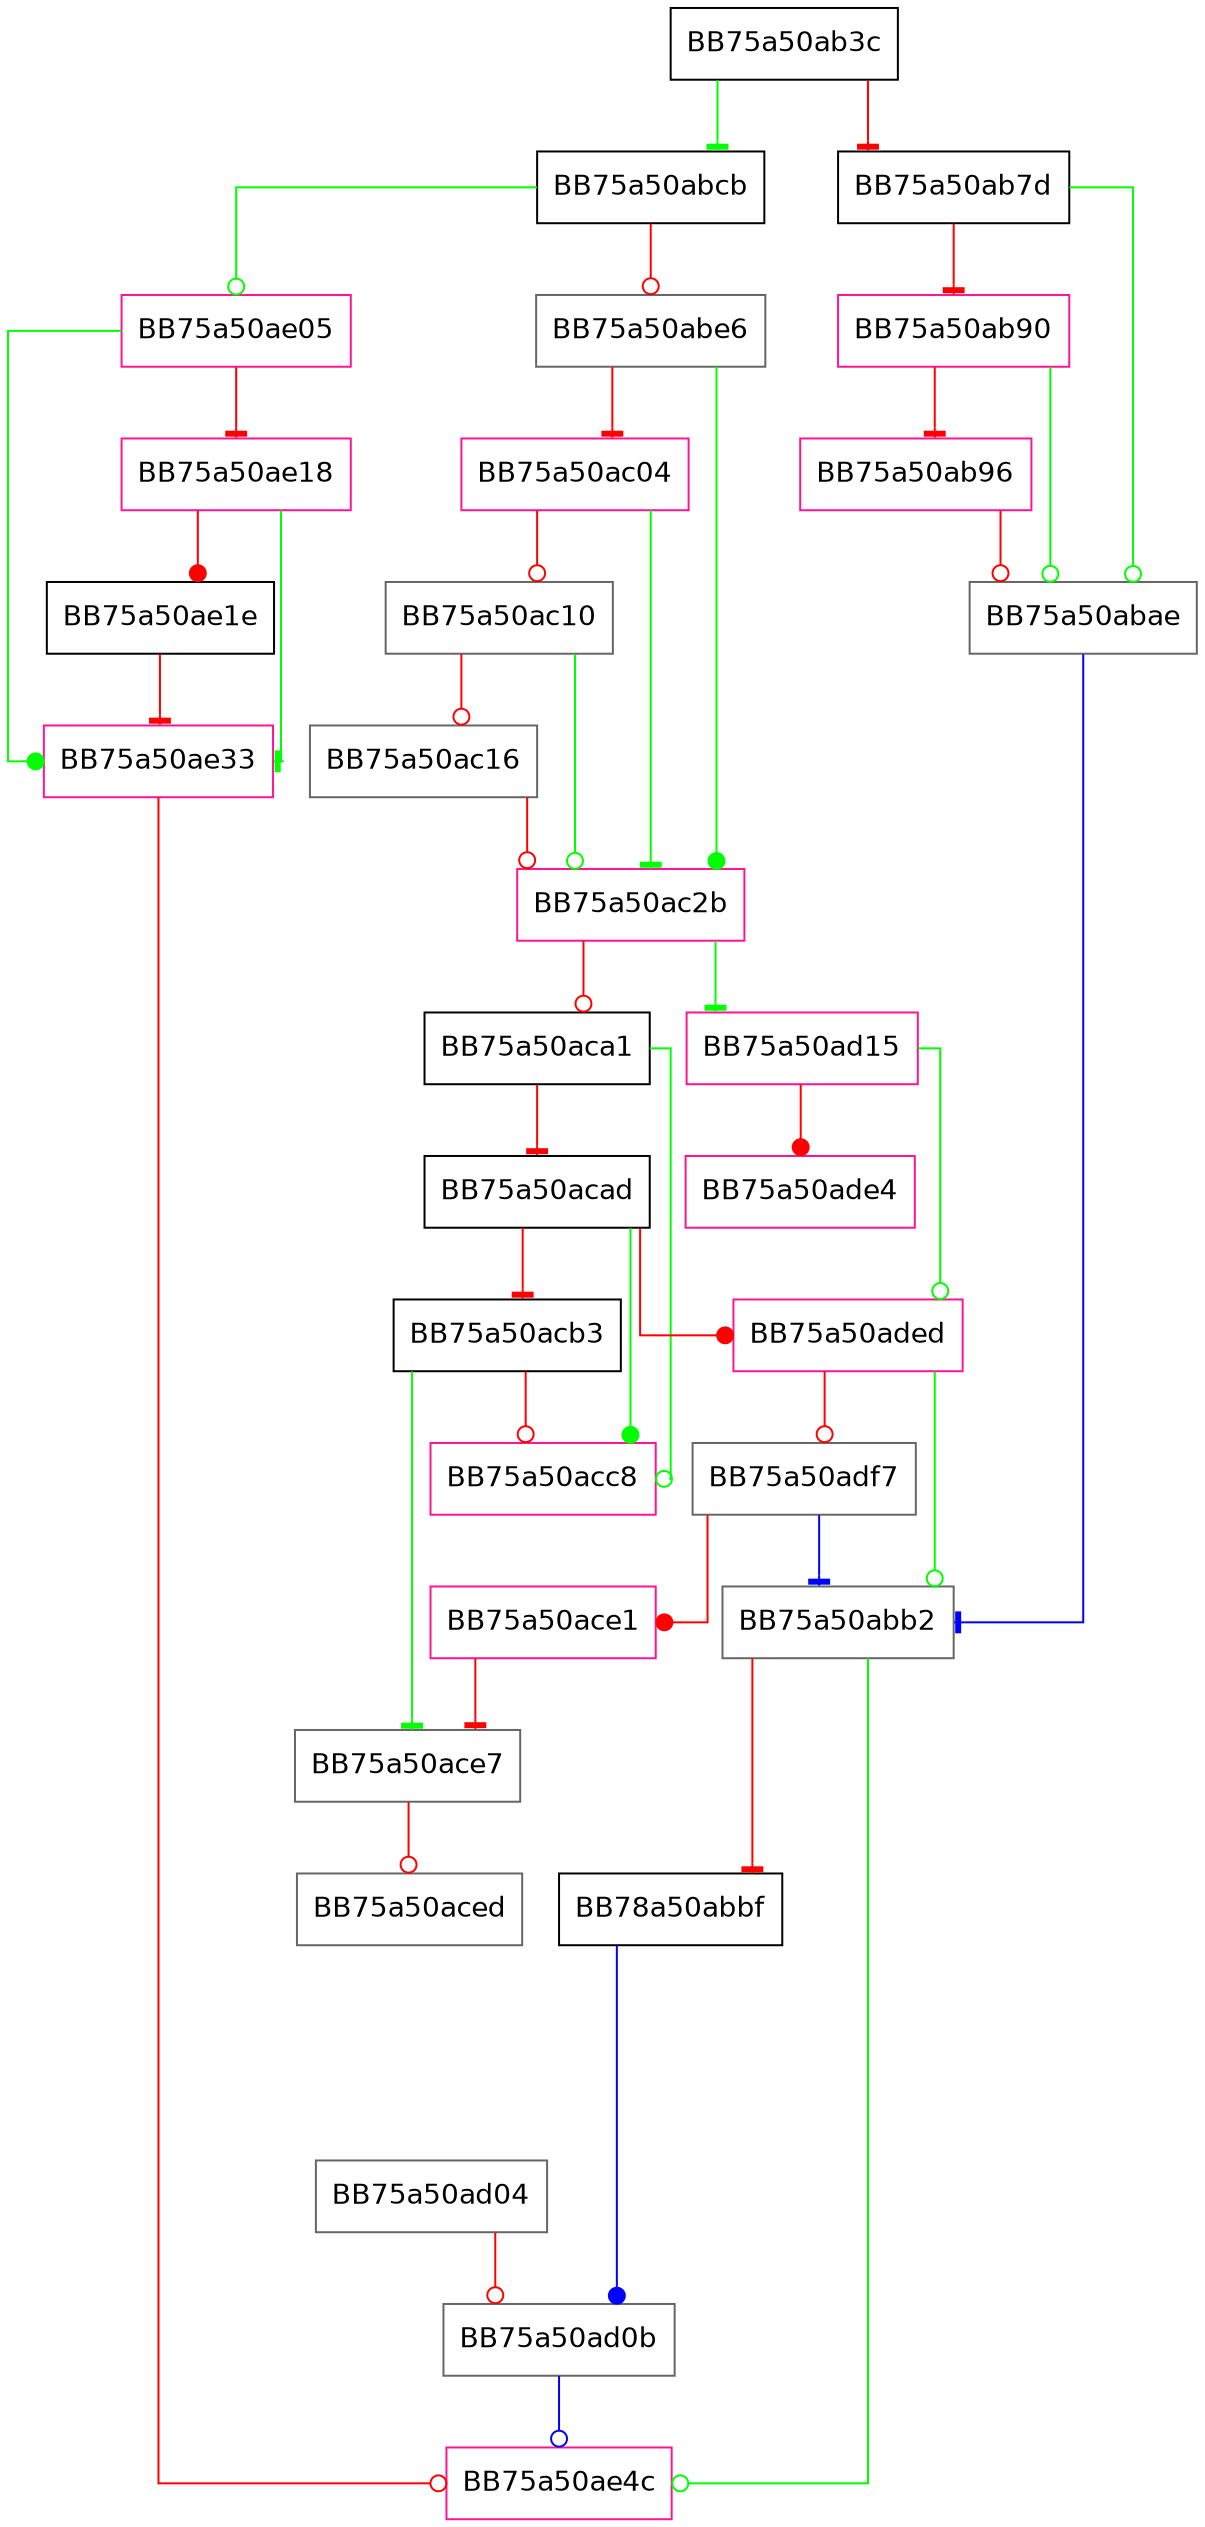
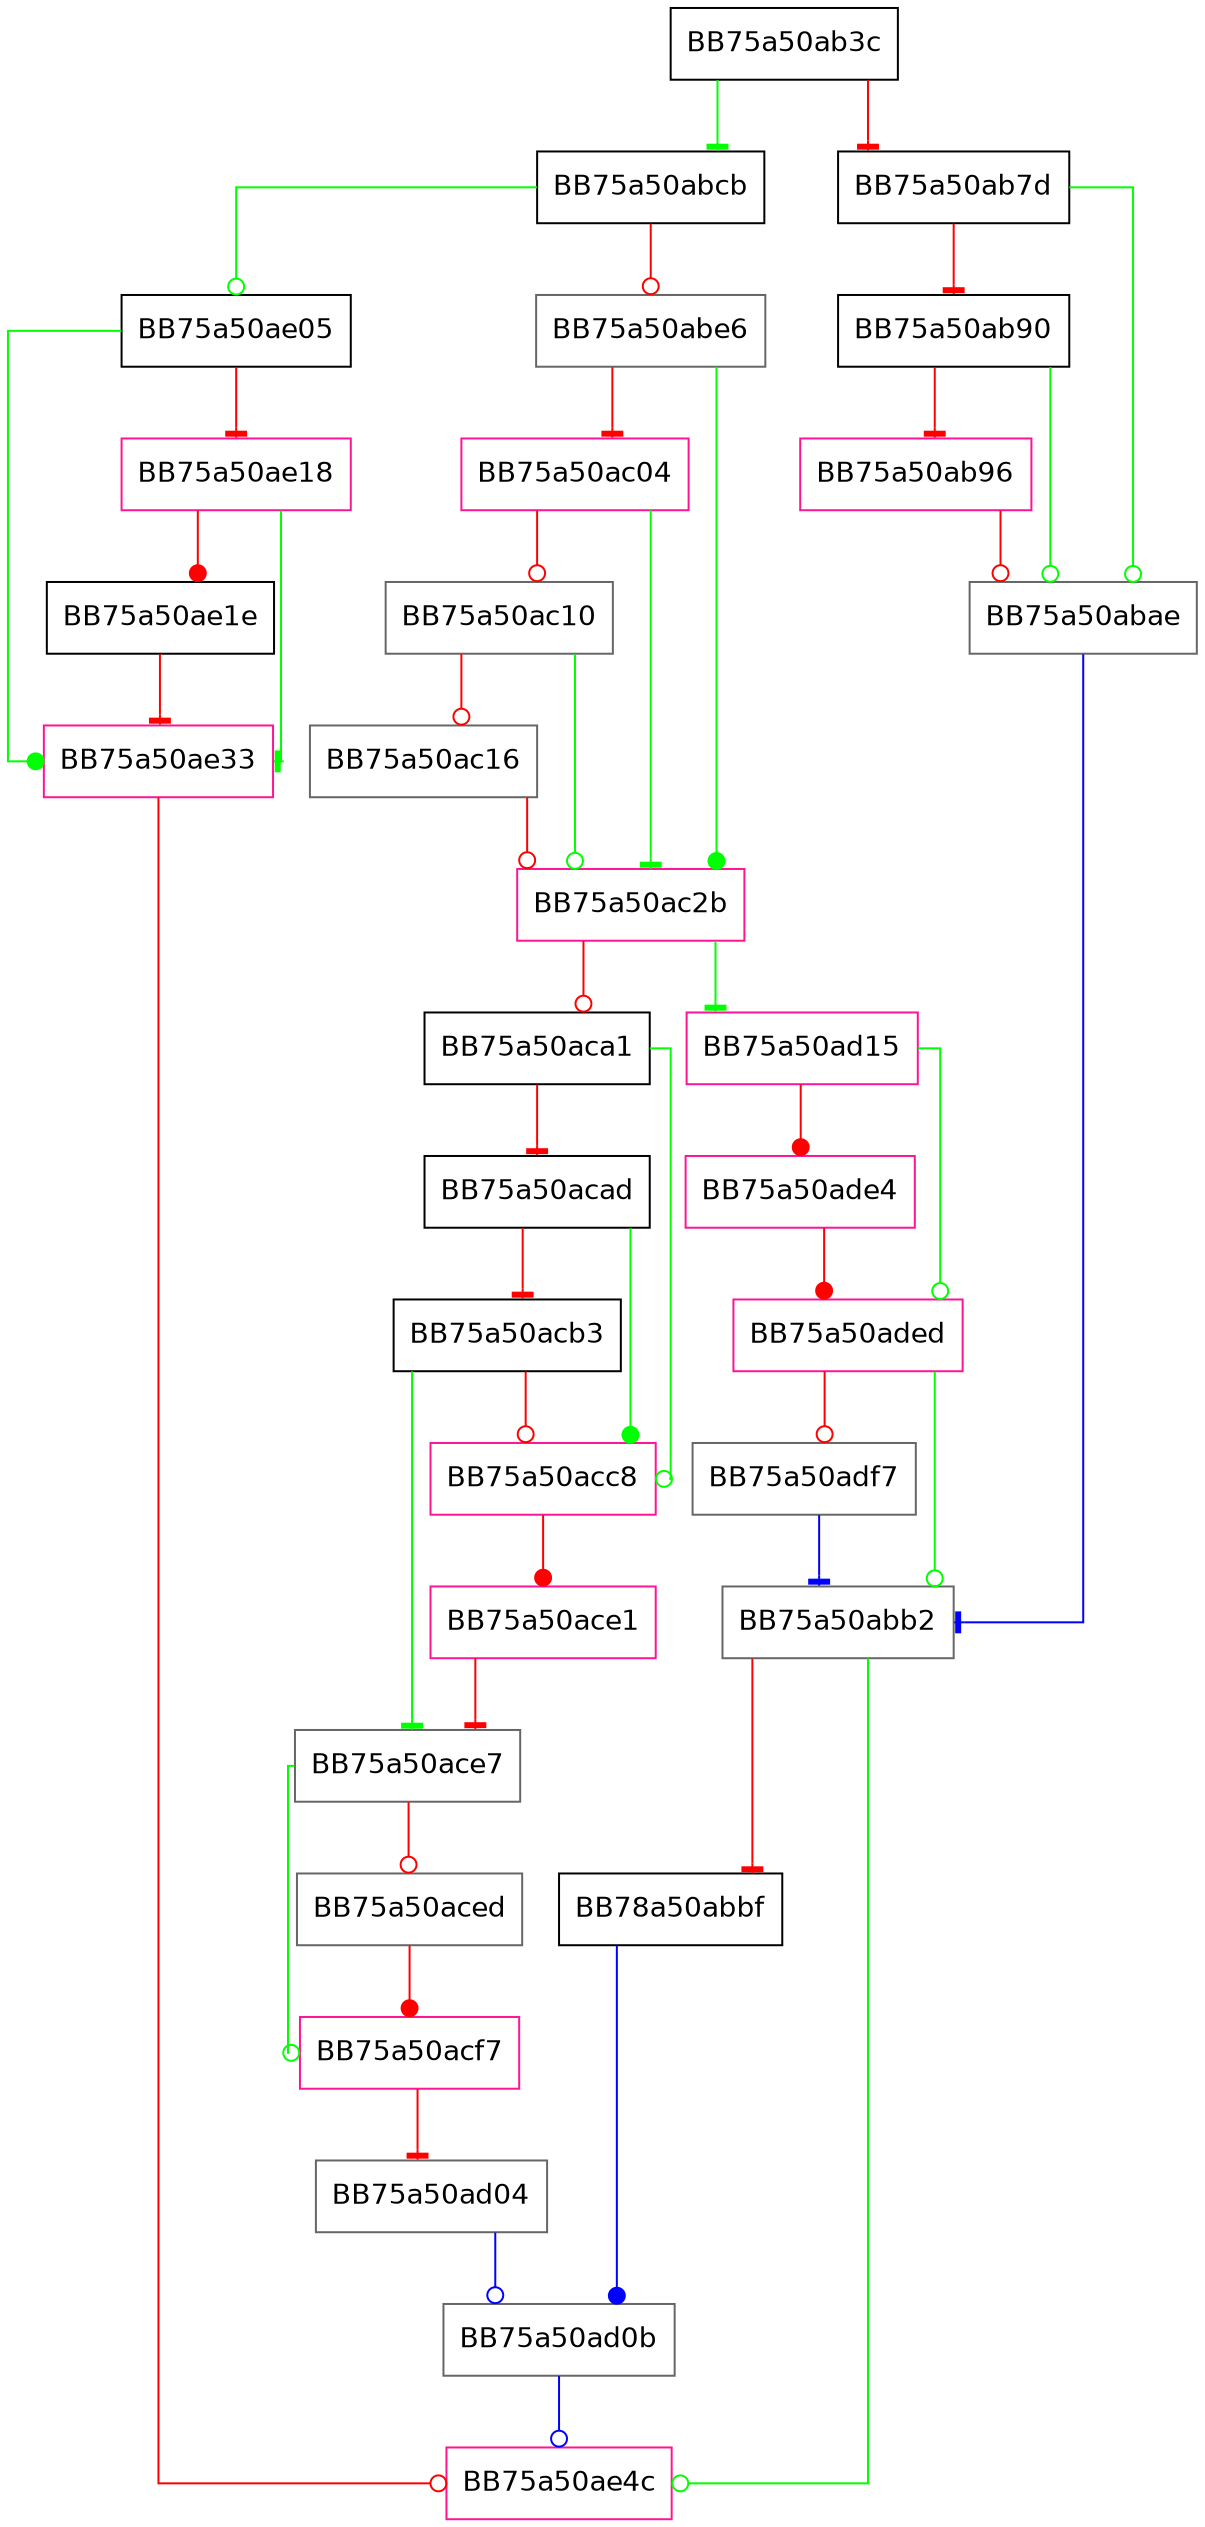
(236, 331) -> (236, 331)
(954, 331) -> (954, 331)
(643, 1335) -> (824, 1255)
(708, 1586) -> (543, 1542)
none -> (410, 2053)
(495, 2260) -> (495, 2260)
